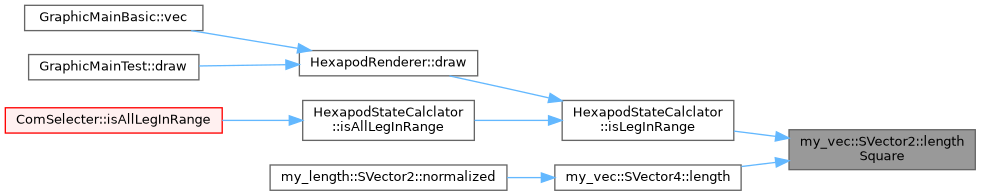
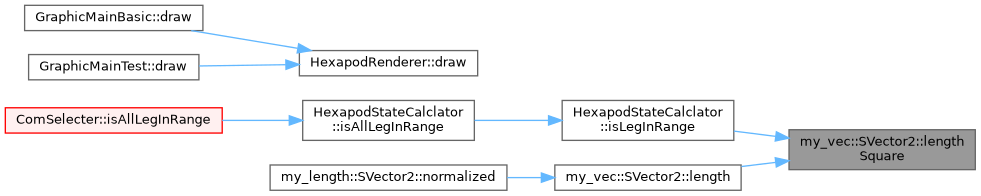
(114, 18) -> (114, 18)
(499, 87) -> none
(648, 178) -> (648, 178)
